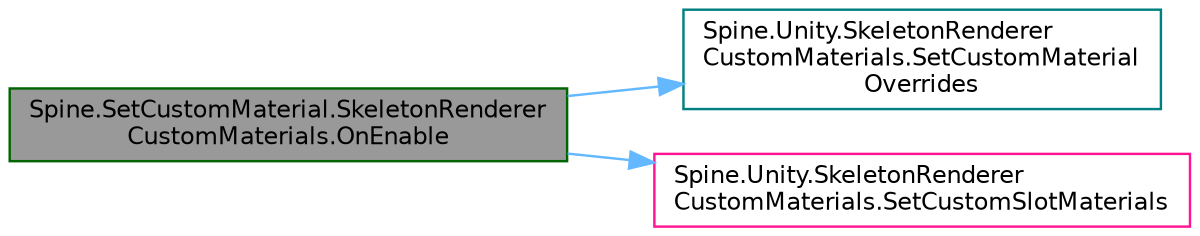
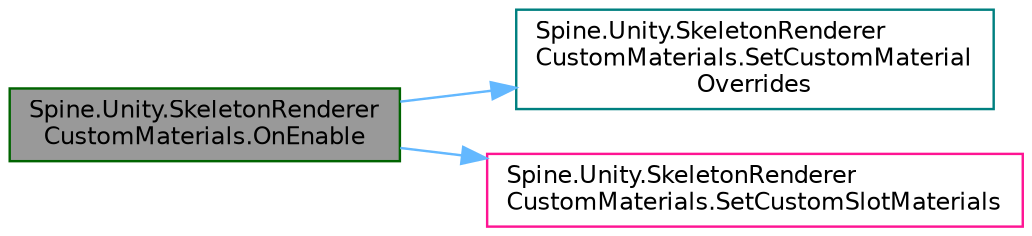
(288, 125) -> (205, 125)
